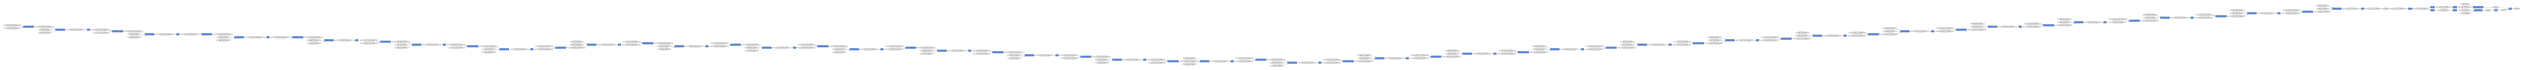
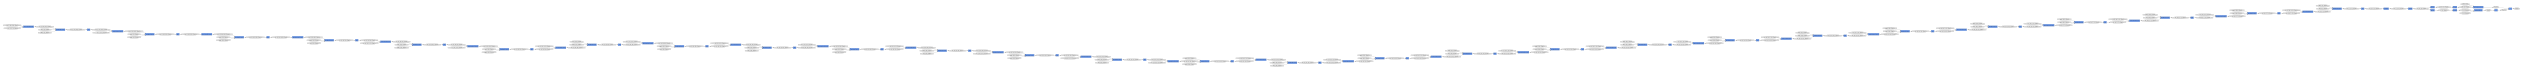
(2386, 9) -> (2386, 9)
